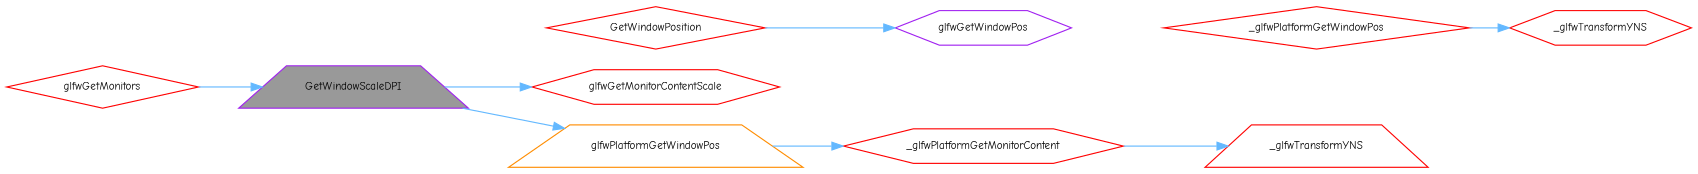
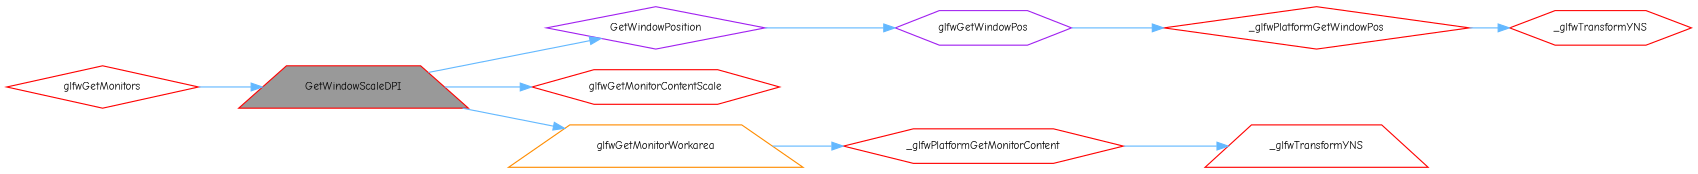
(656, 28) -> (656, 28)
none -> (1112, 28)
none -> (509, 57)
(354, 87) -> (354, 87)
(656, 146) -> (656, 146)
